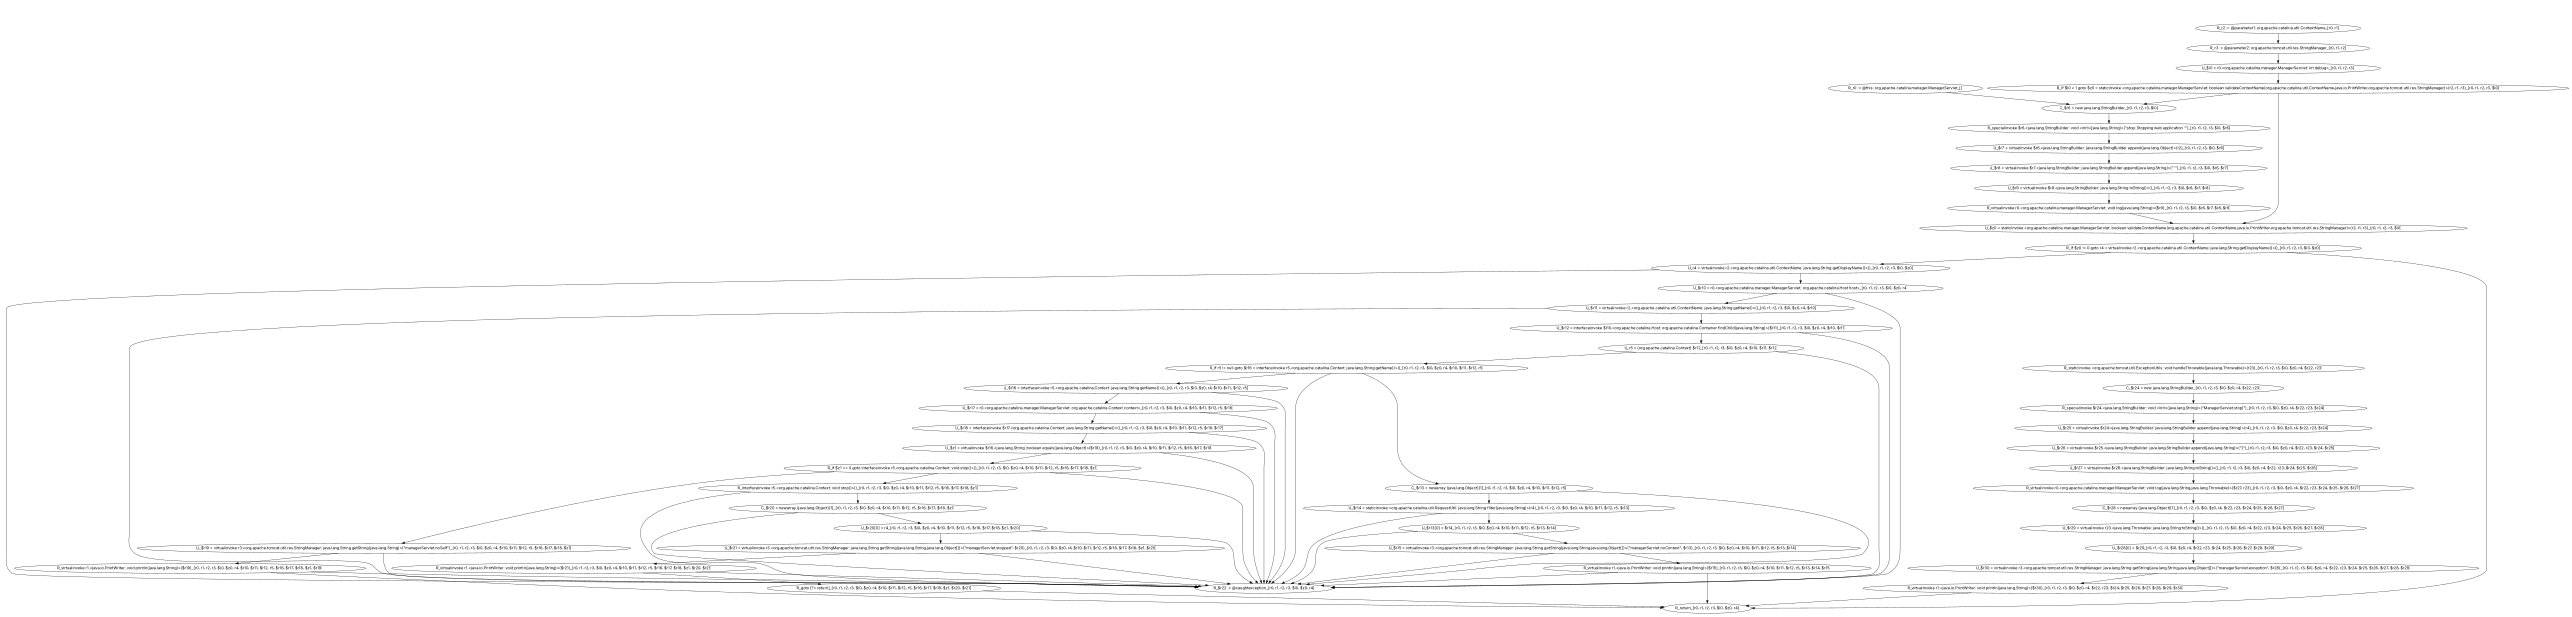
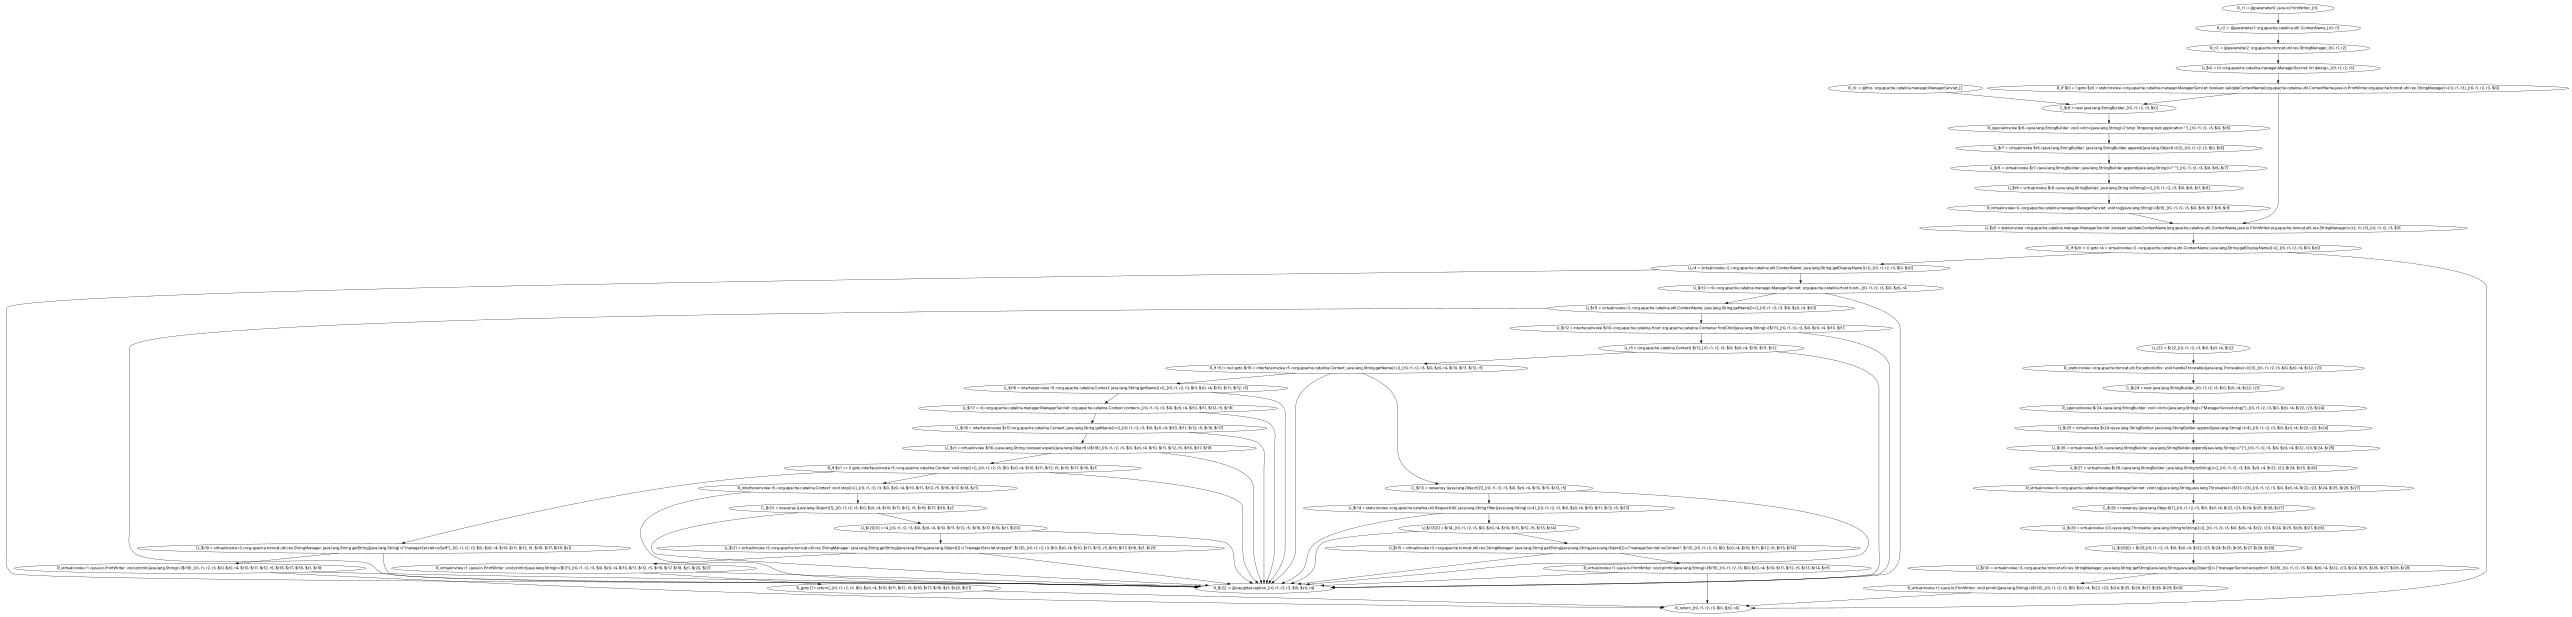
none -> (2278, 8)
none -> (2193, 348)
